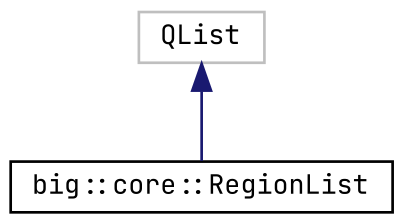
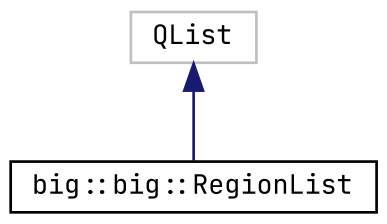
(202, 187) -> (194, 187)
